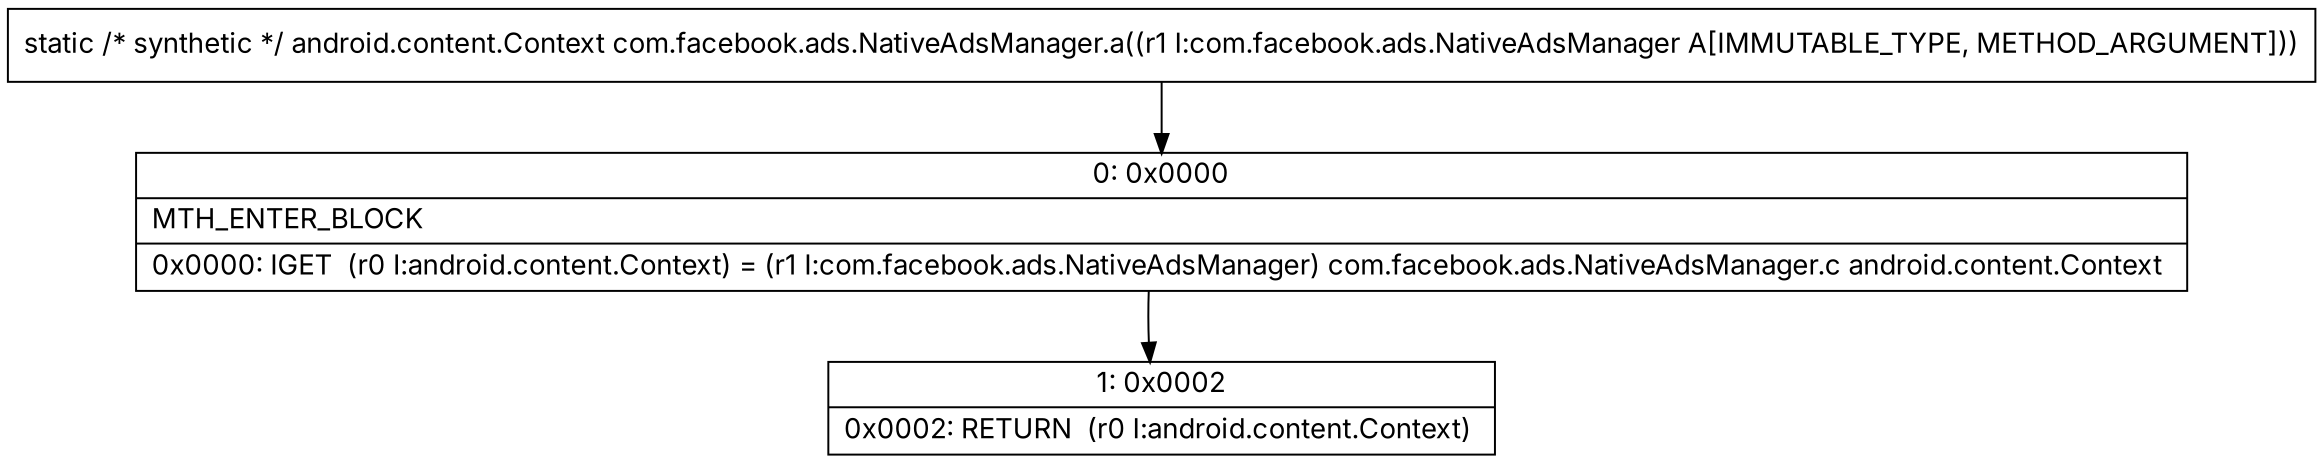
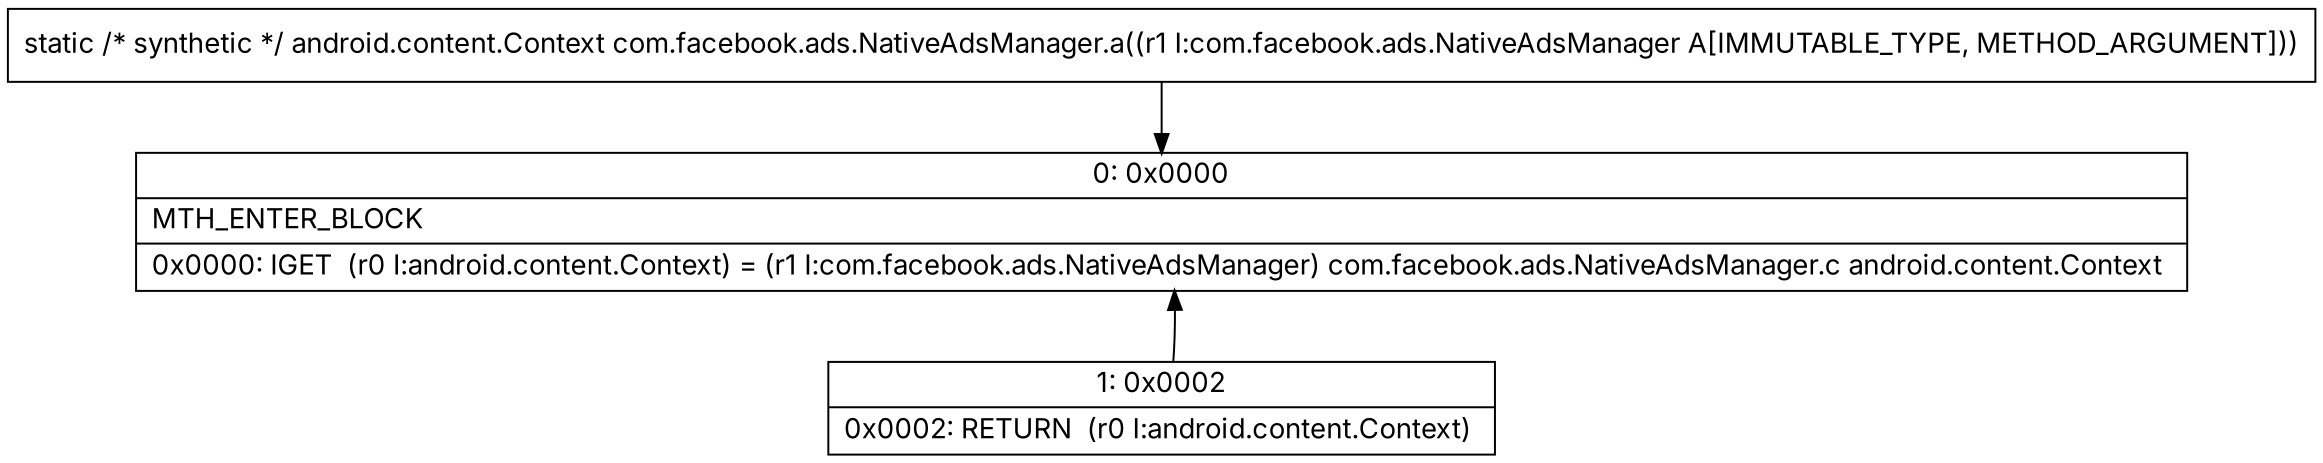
(1148, 316) -> (1175, 336)
